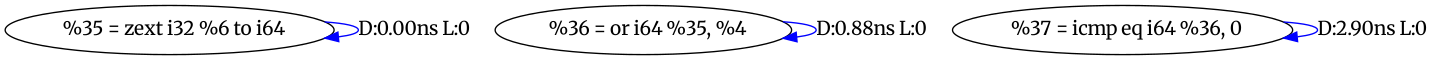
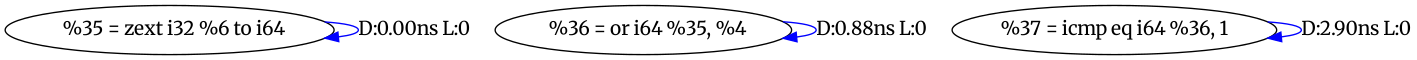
(1123, 30) -> (1114, 30)
